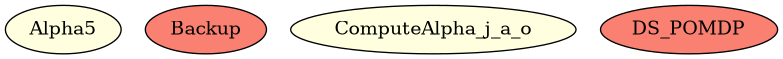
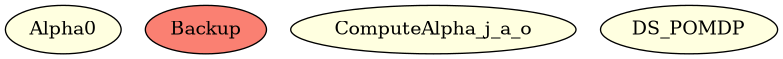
(63, 30) -> (63, 30)
(689, 30) -> (689, 30)
